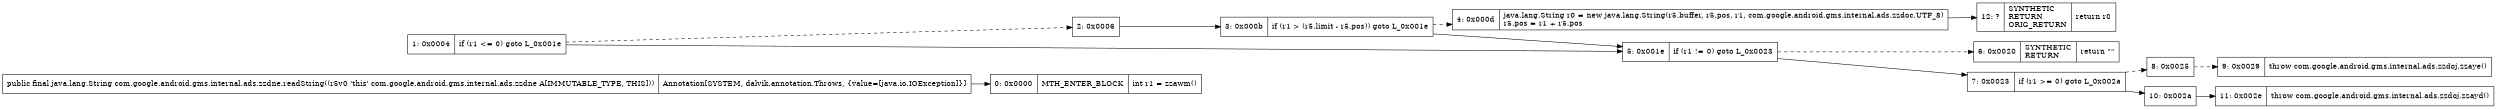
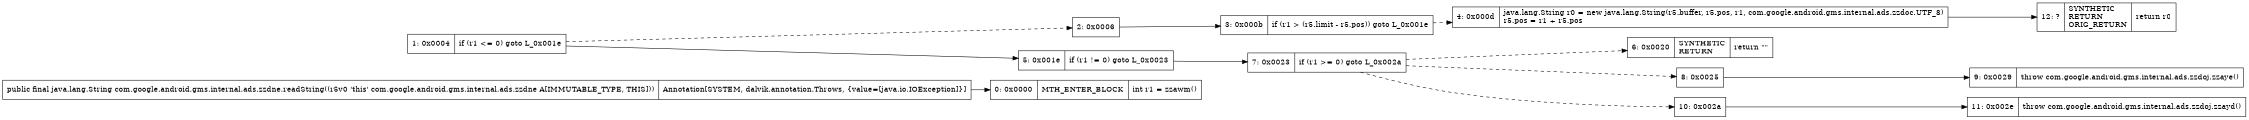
(1525, 40) -> none
(1873, 52) -> (1514, 55)
(2203, 67) -> (1844, 78)
(2133, 92) -> (1514, 100)
